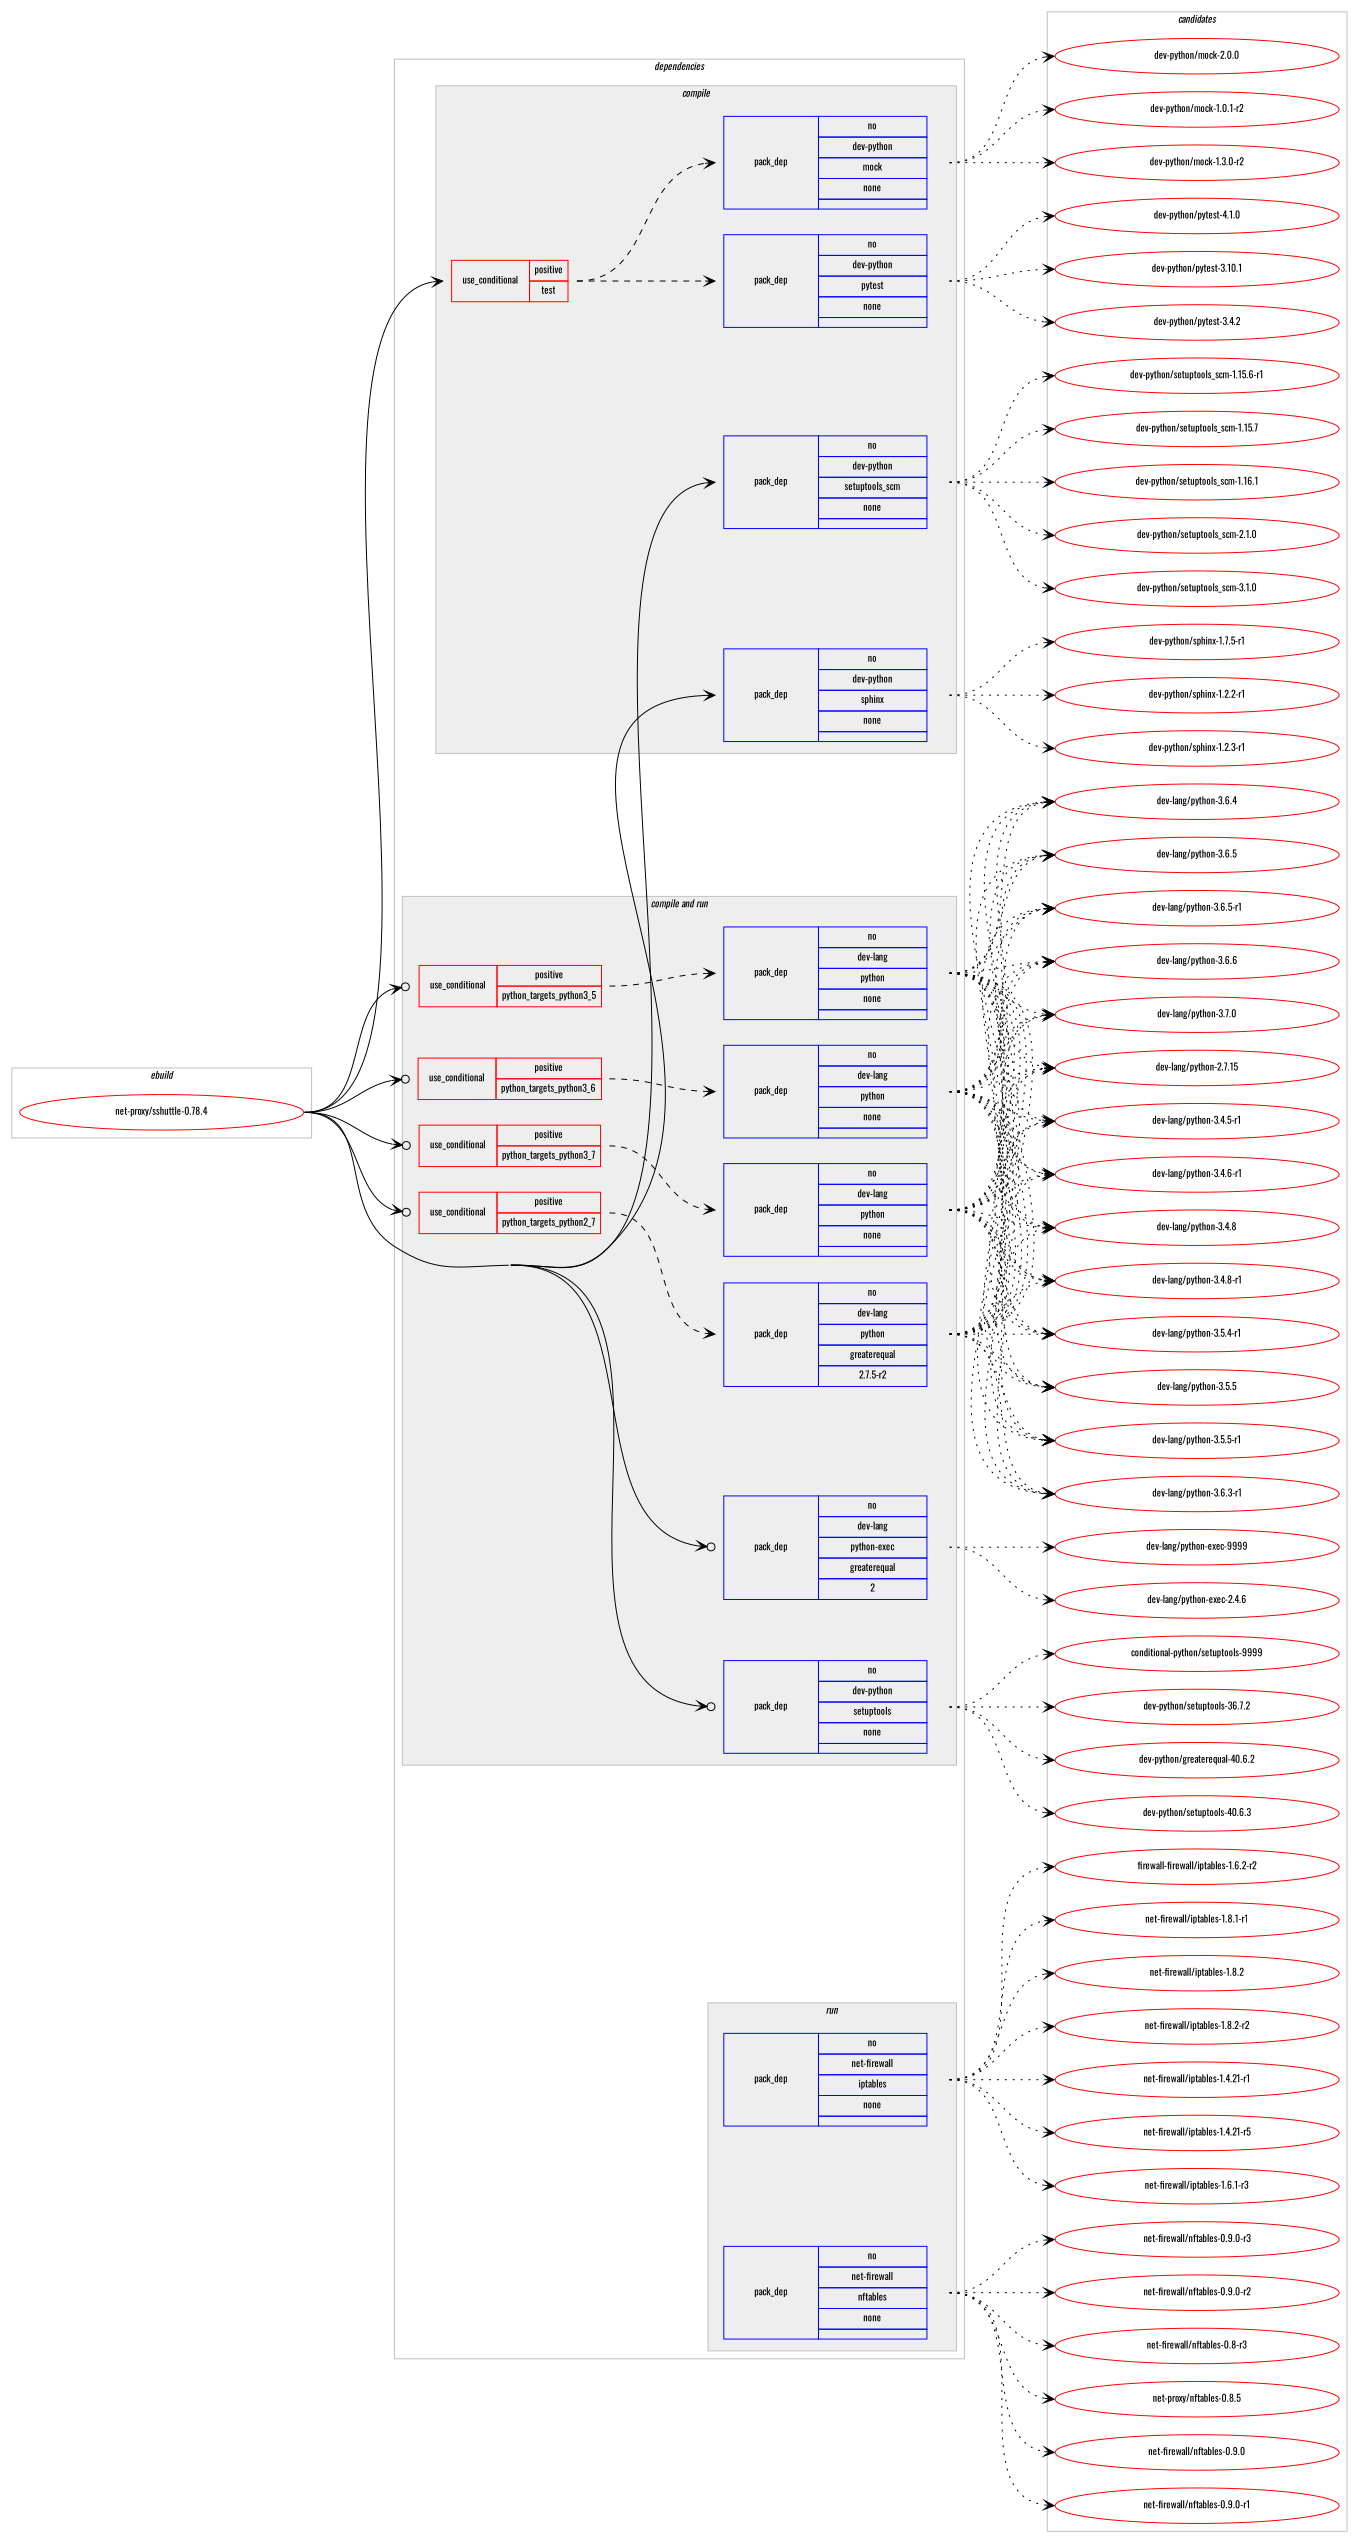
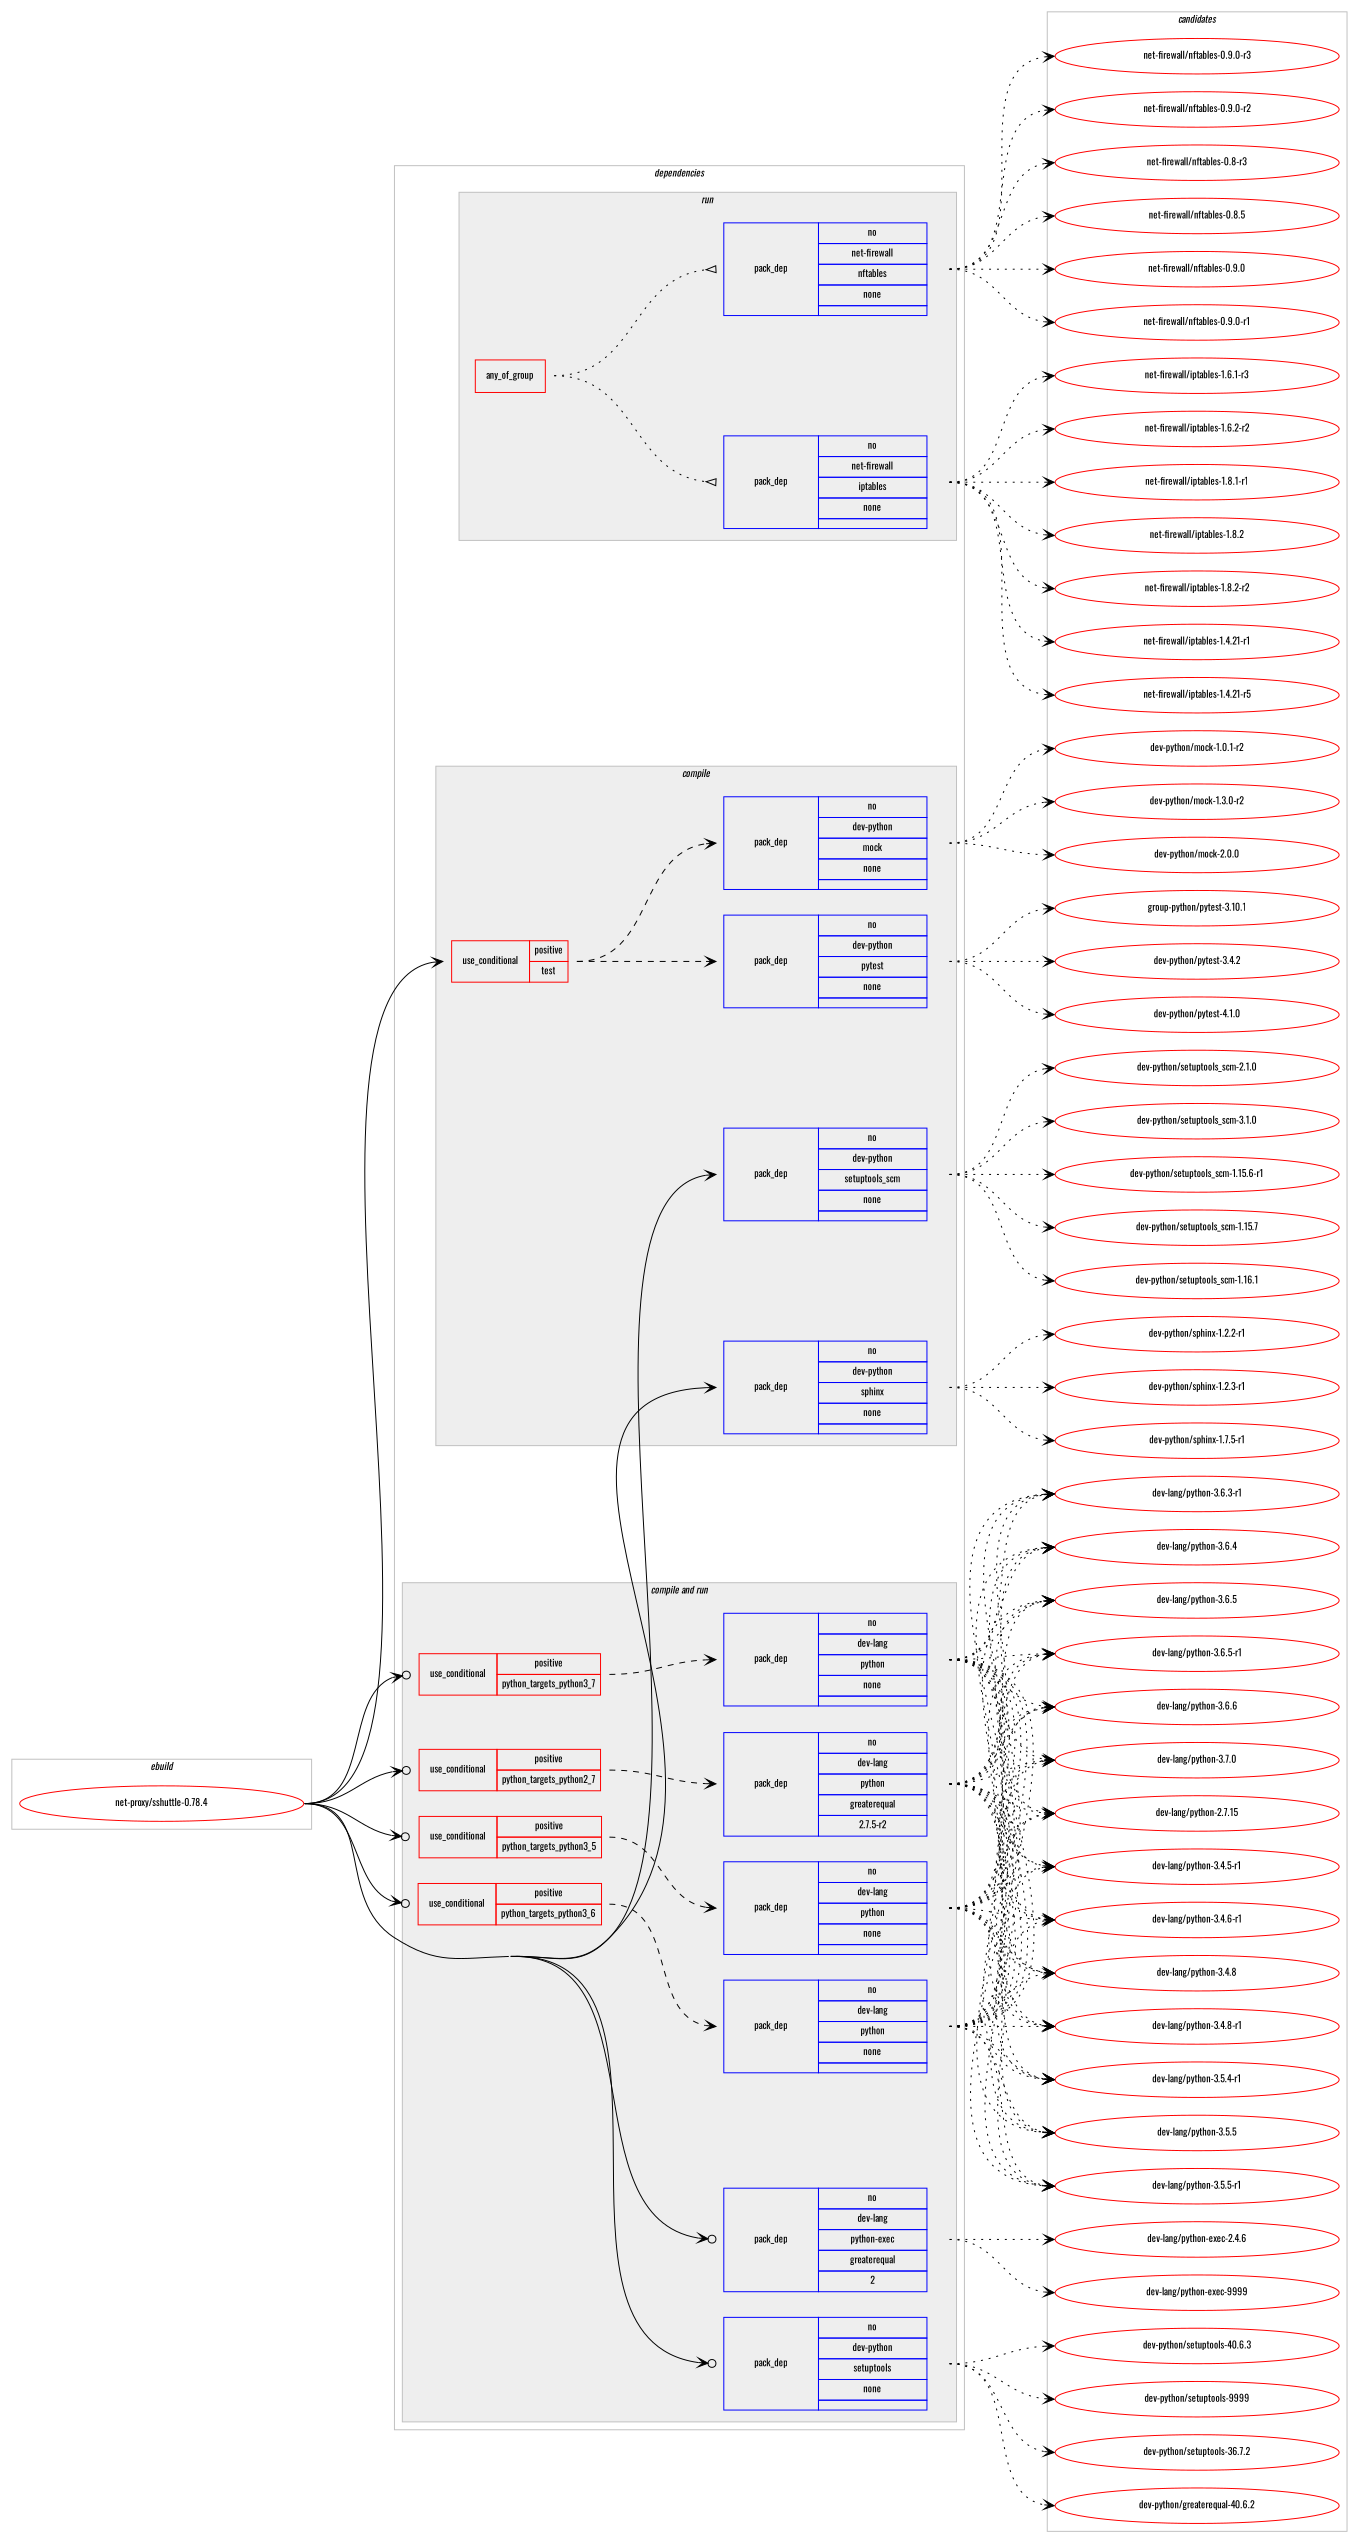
(1197, 269) -> (1197, 908)
none -> (510, 376)
(1197, 1654) -> (1197, 2399)
(1197, 1867) -> (1197, 429)
(1197, 2399) -> (1197, 216)
